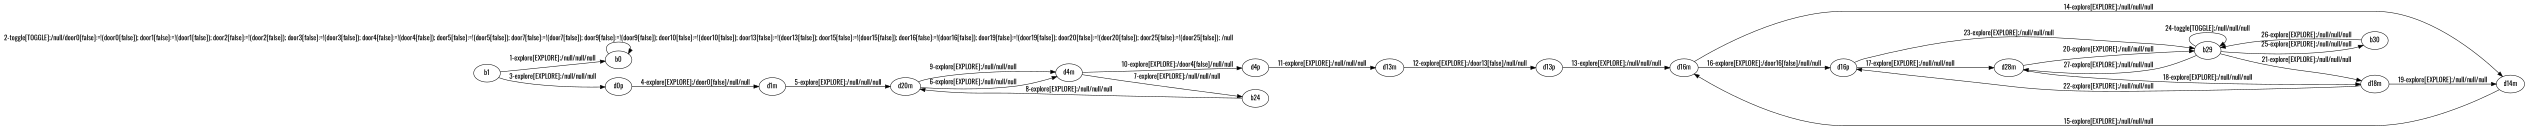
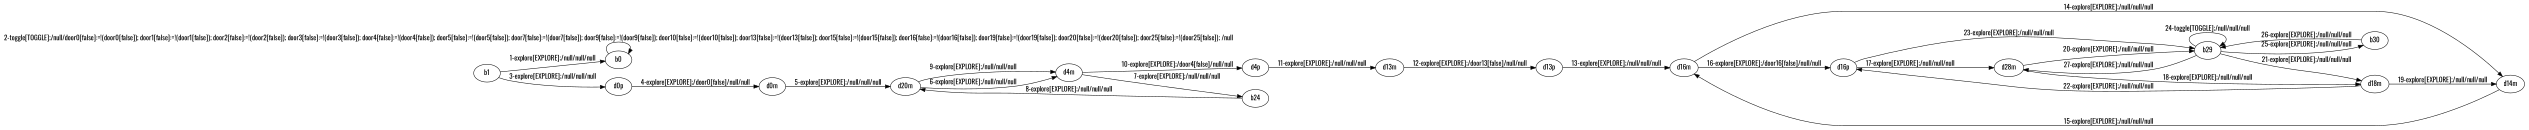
(772, 87) -> (772, 87)
